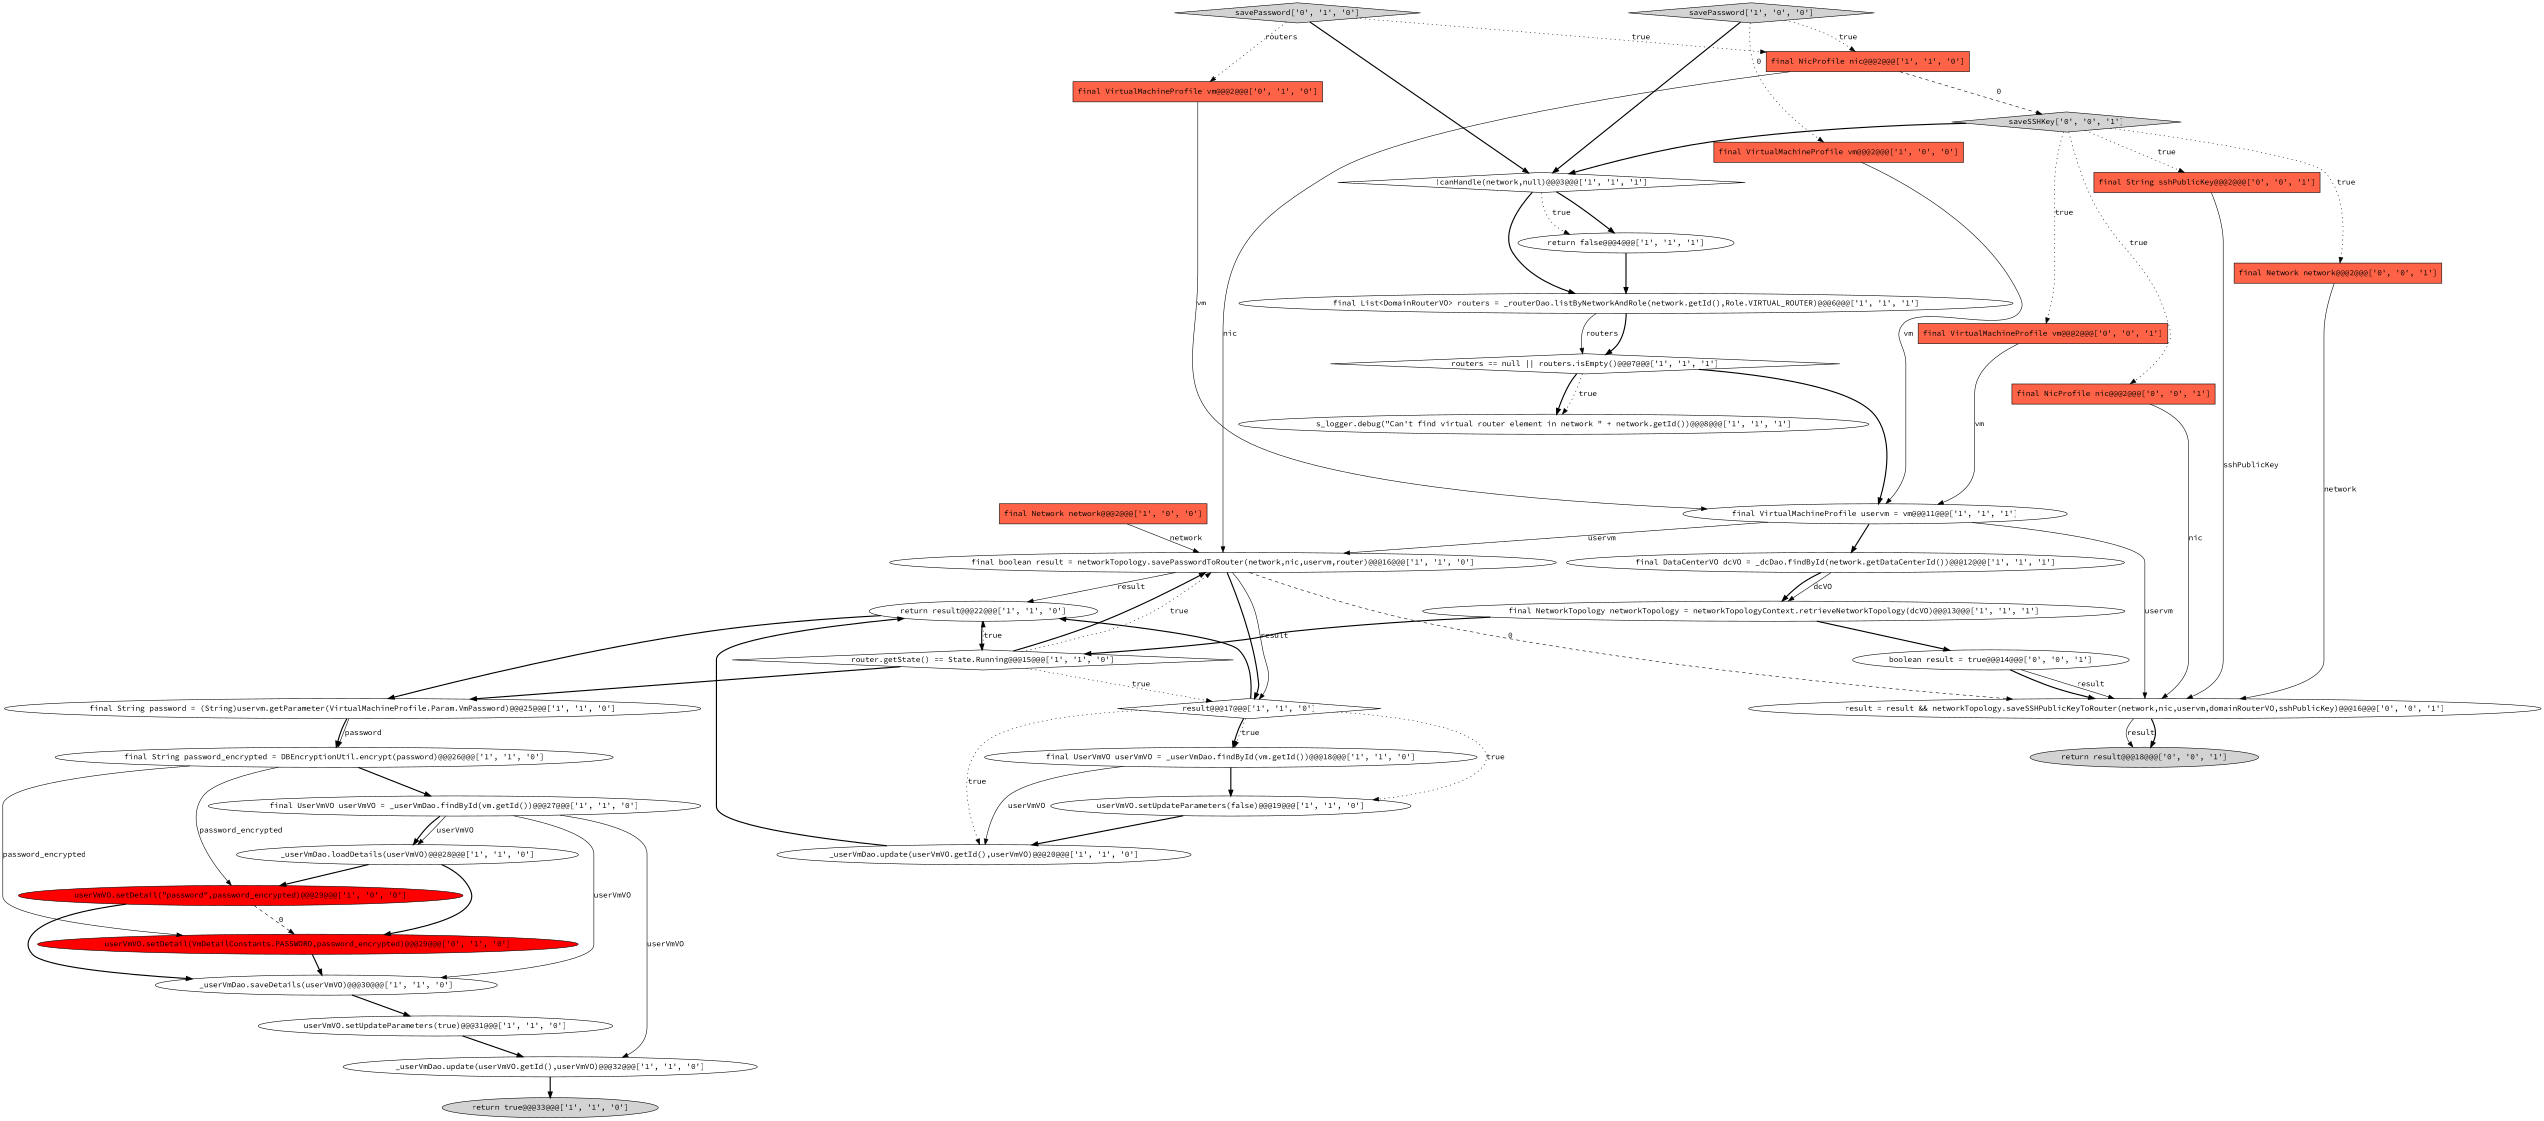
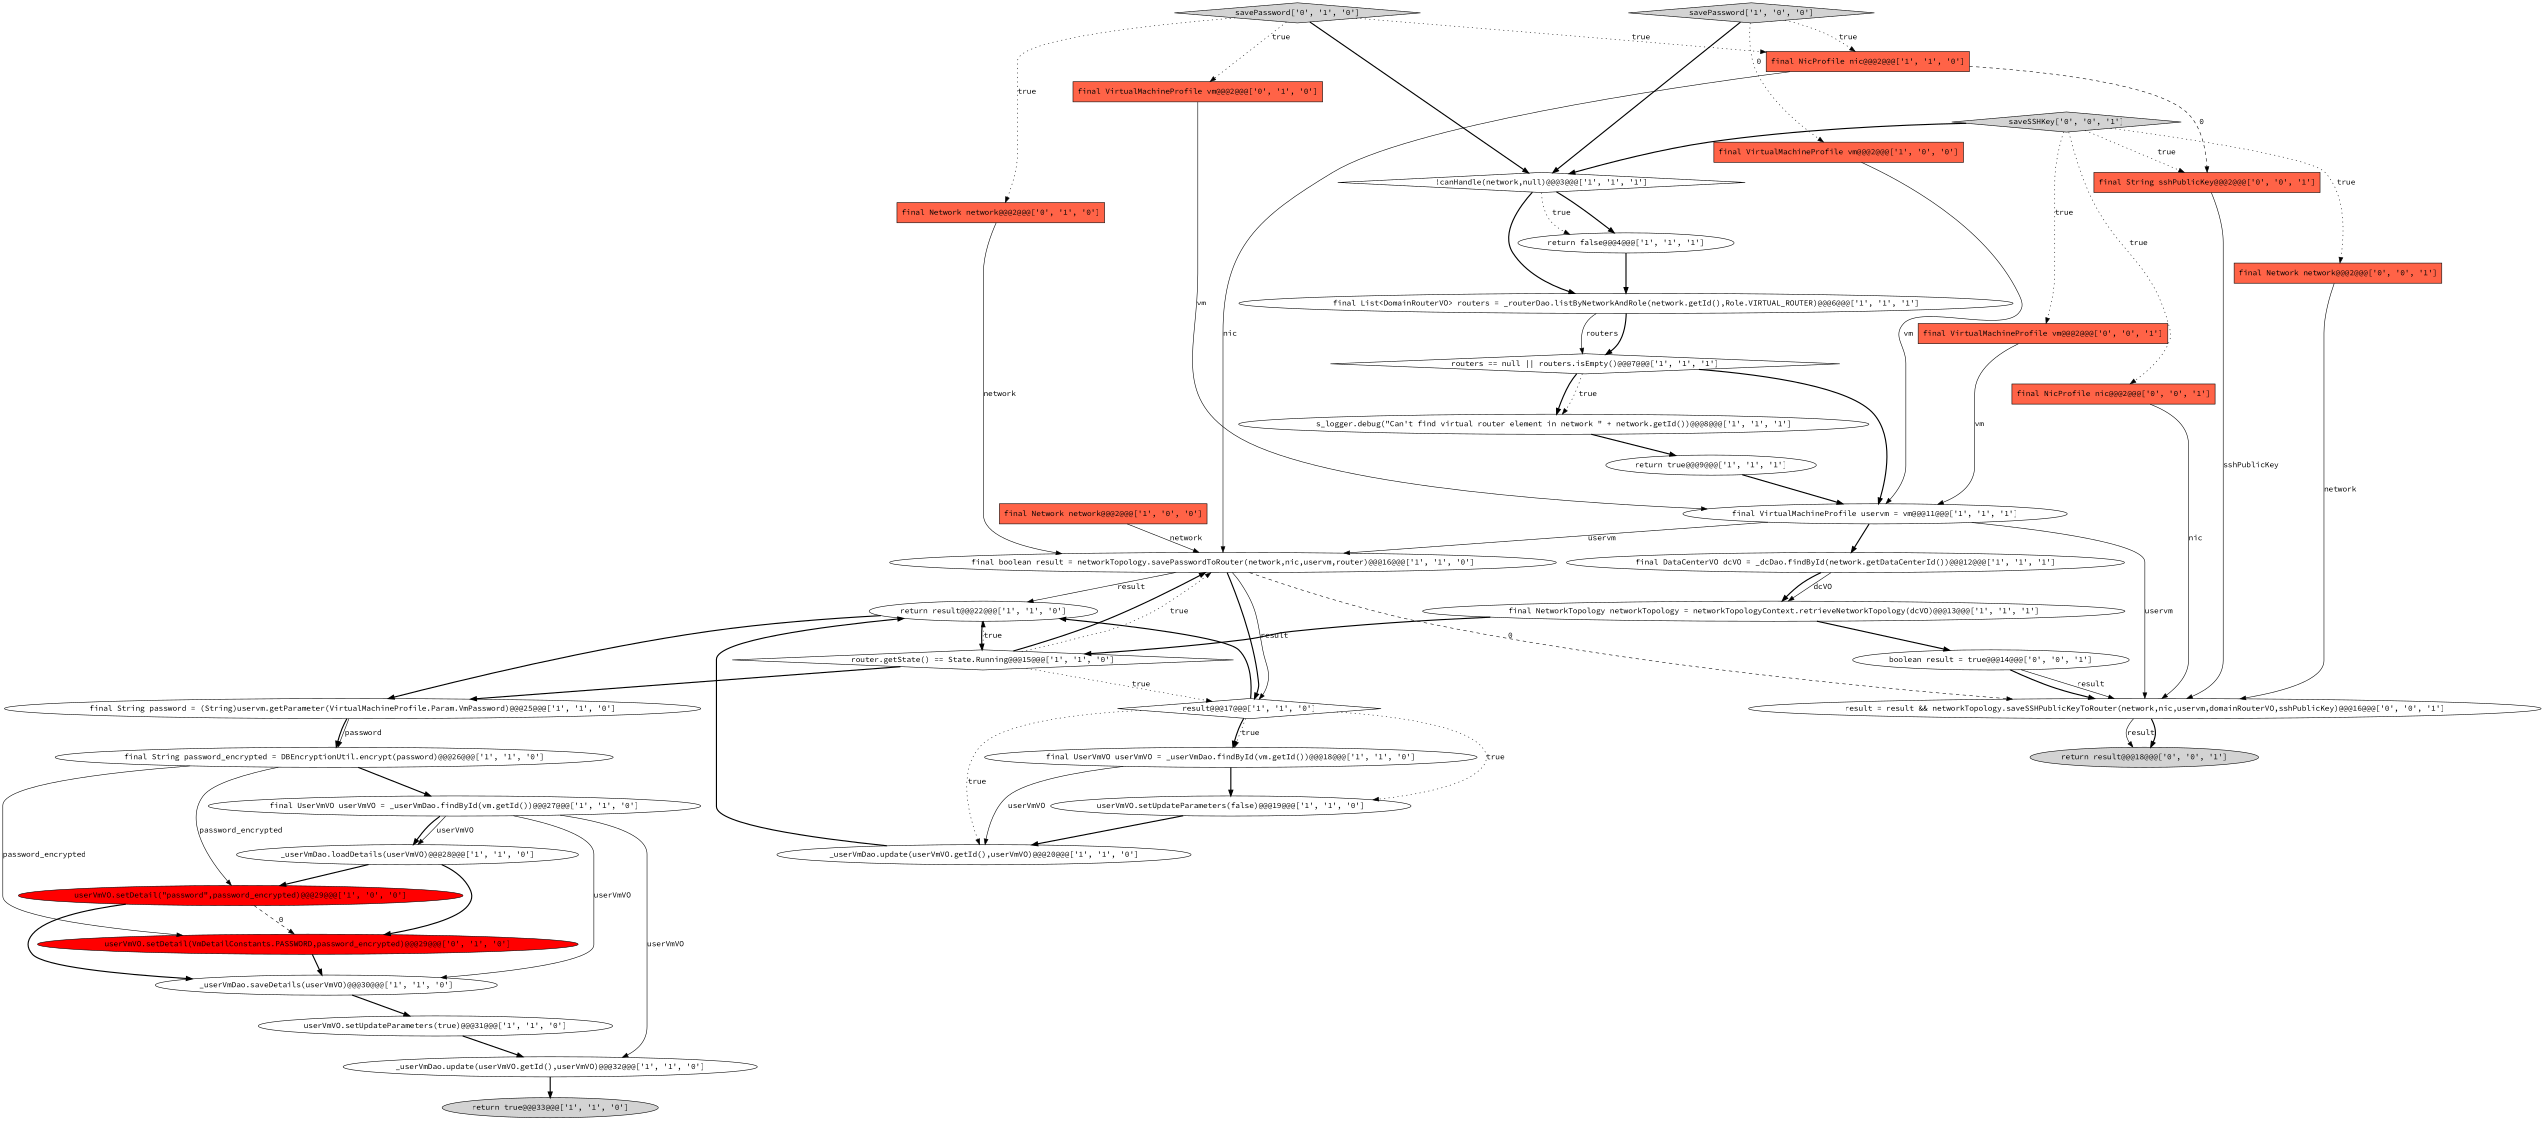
(1281, 37) -> (1281, 37)
(1968, 92) -> (2110, 84)
none -> (1001, 213)
none -> (1711, 465)
